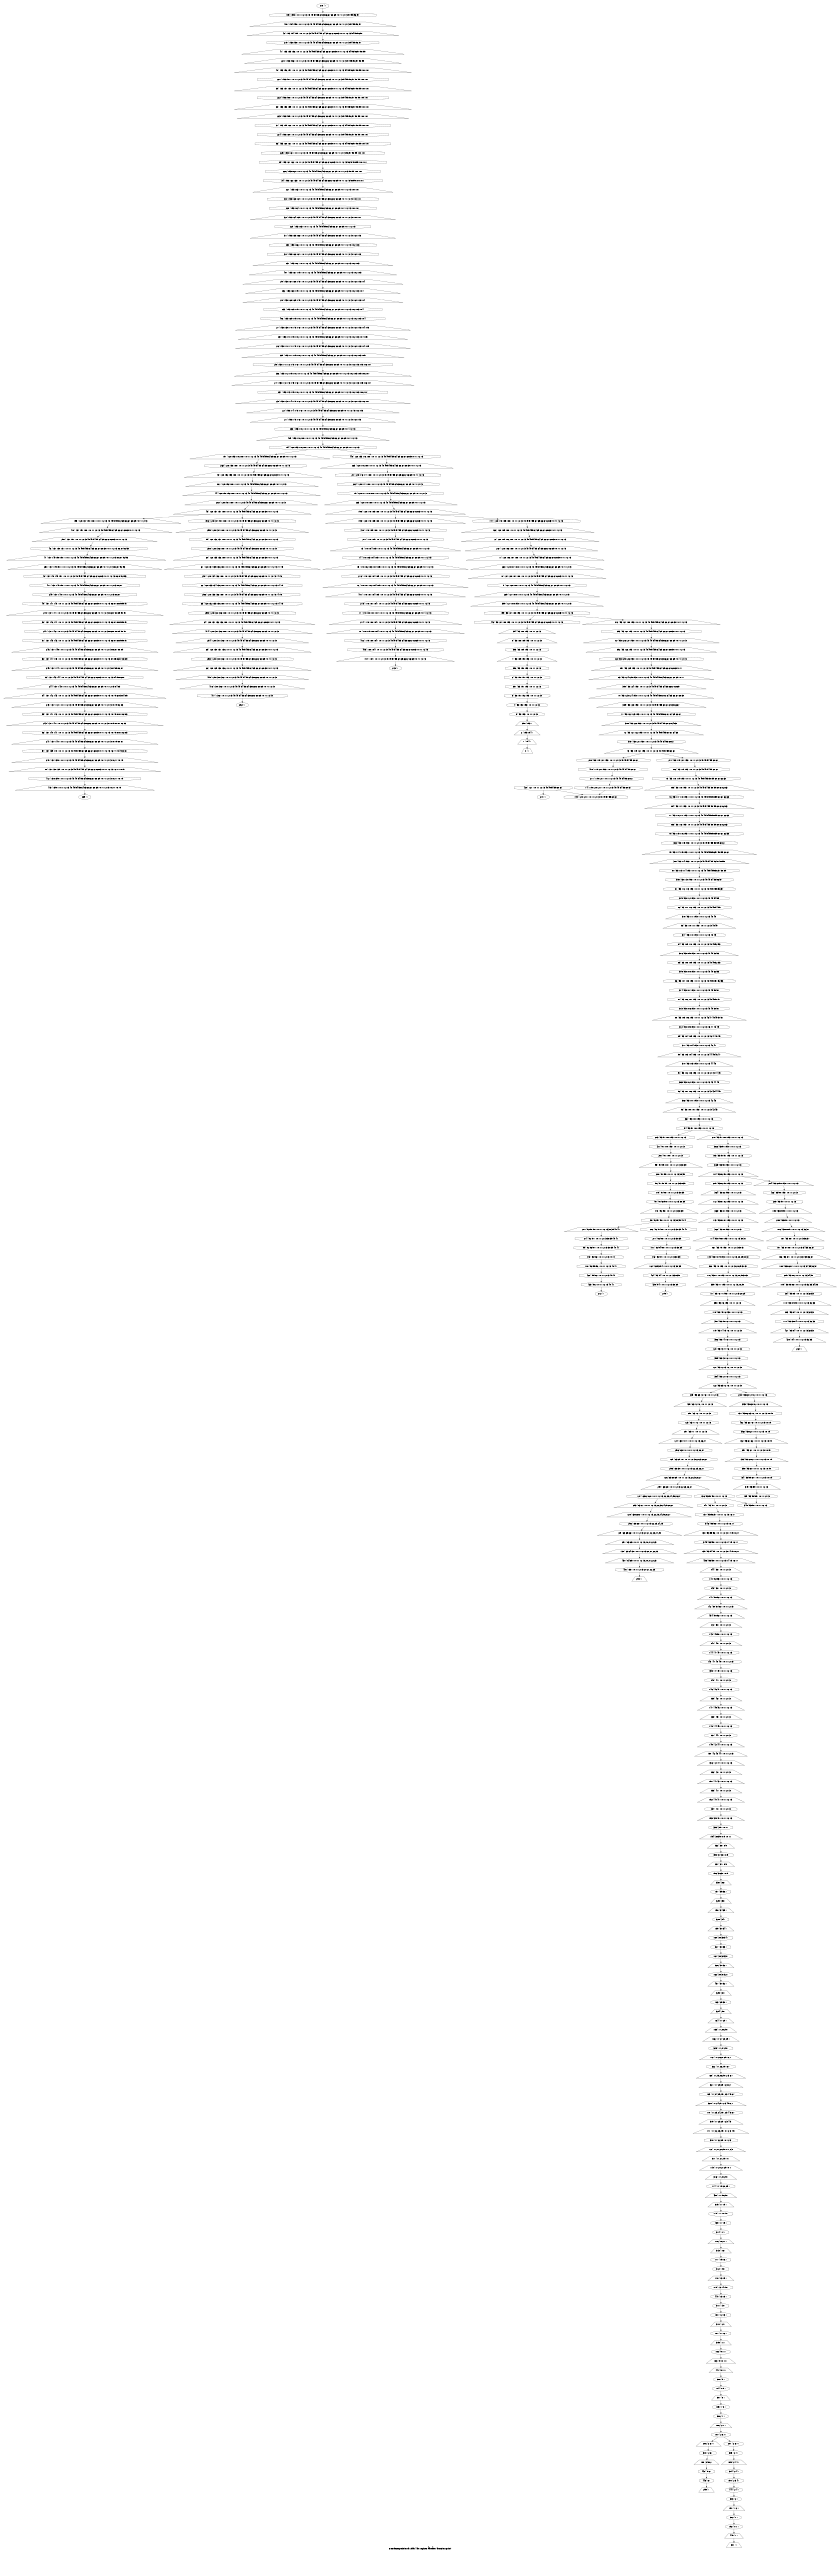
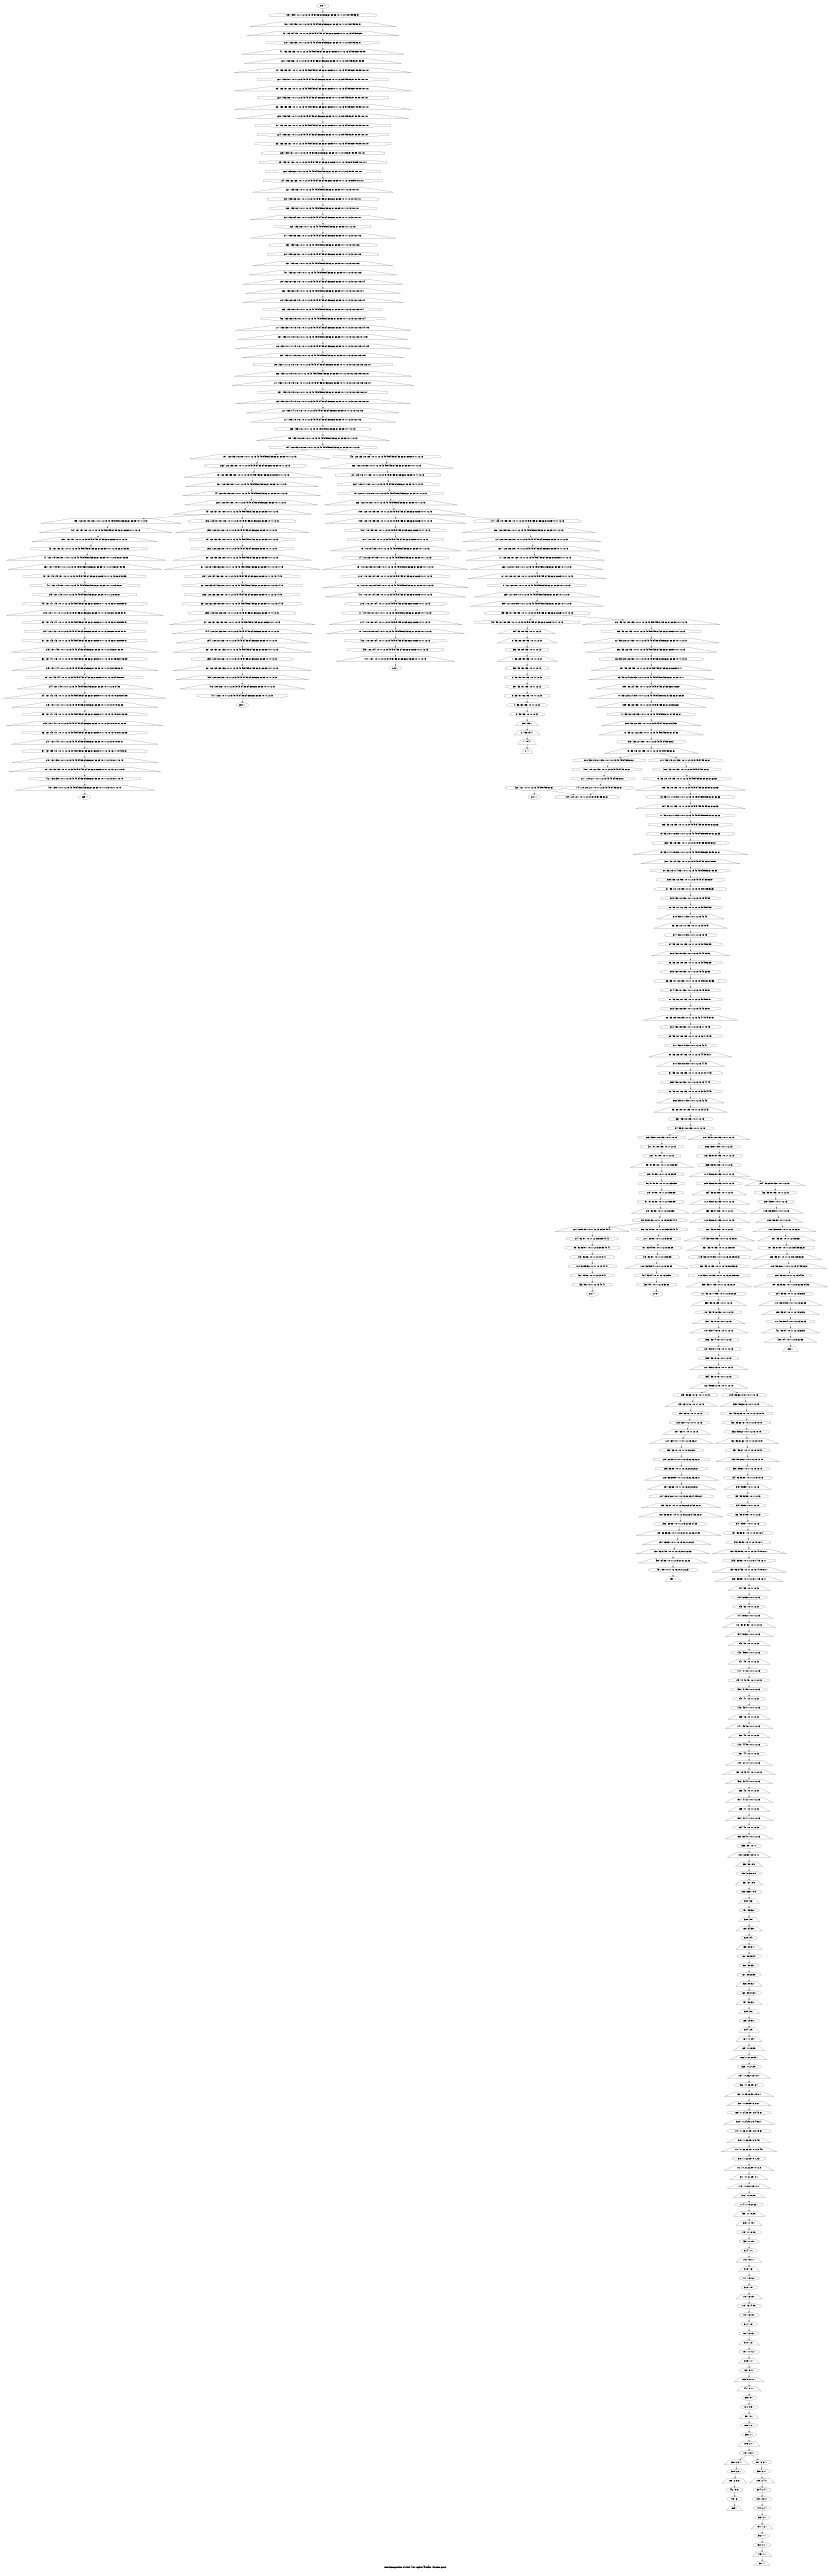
(735, 1501) -> (748, 1509)
